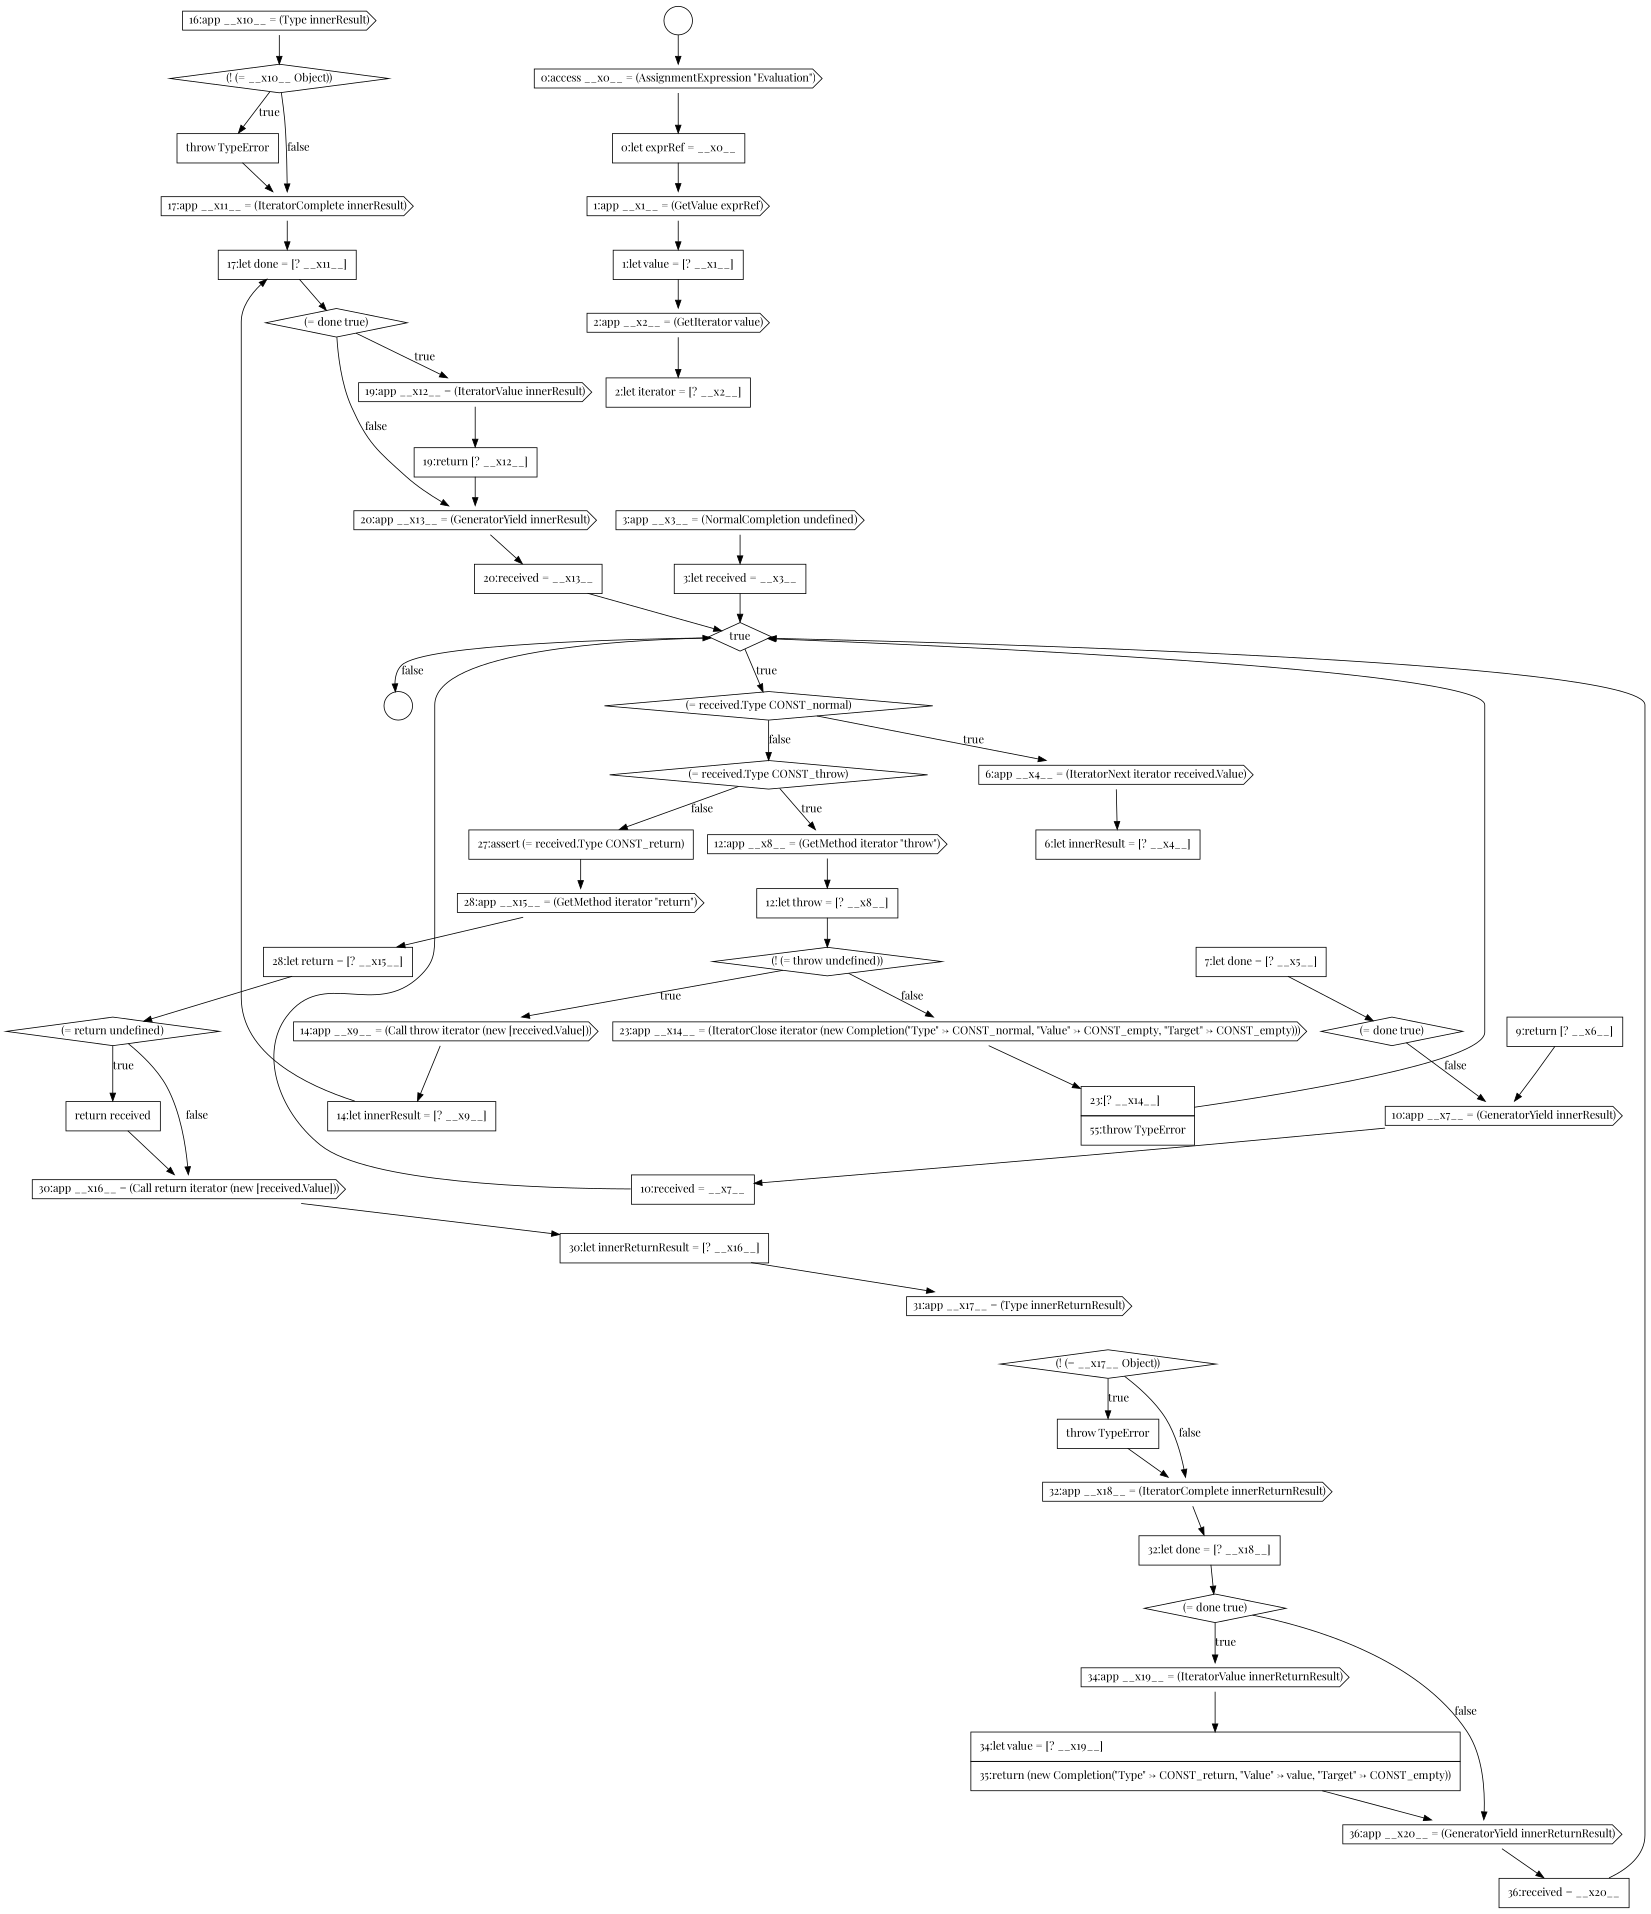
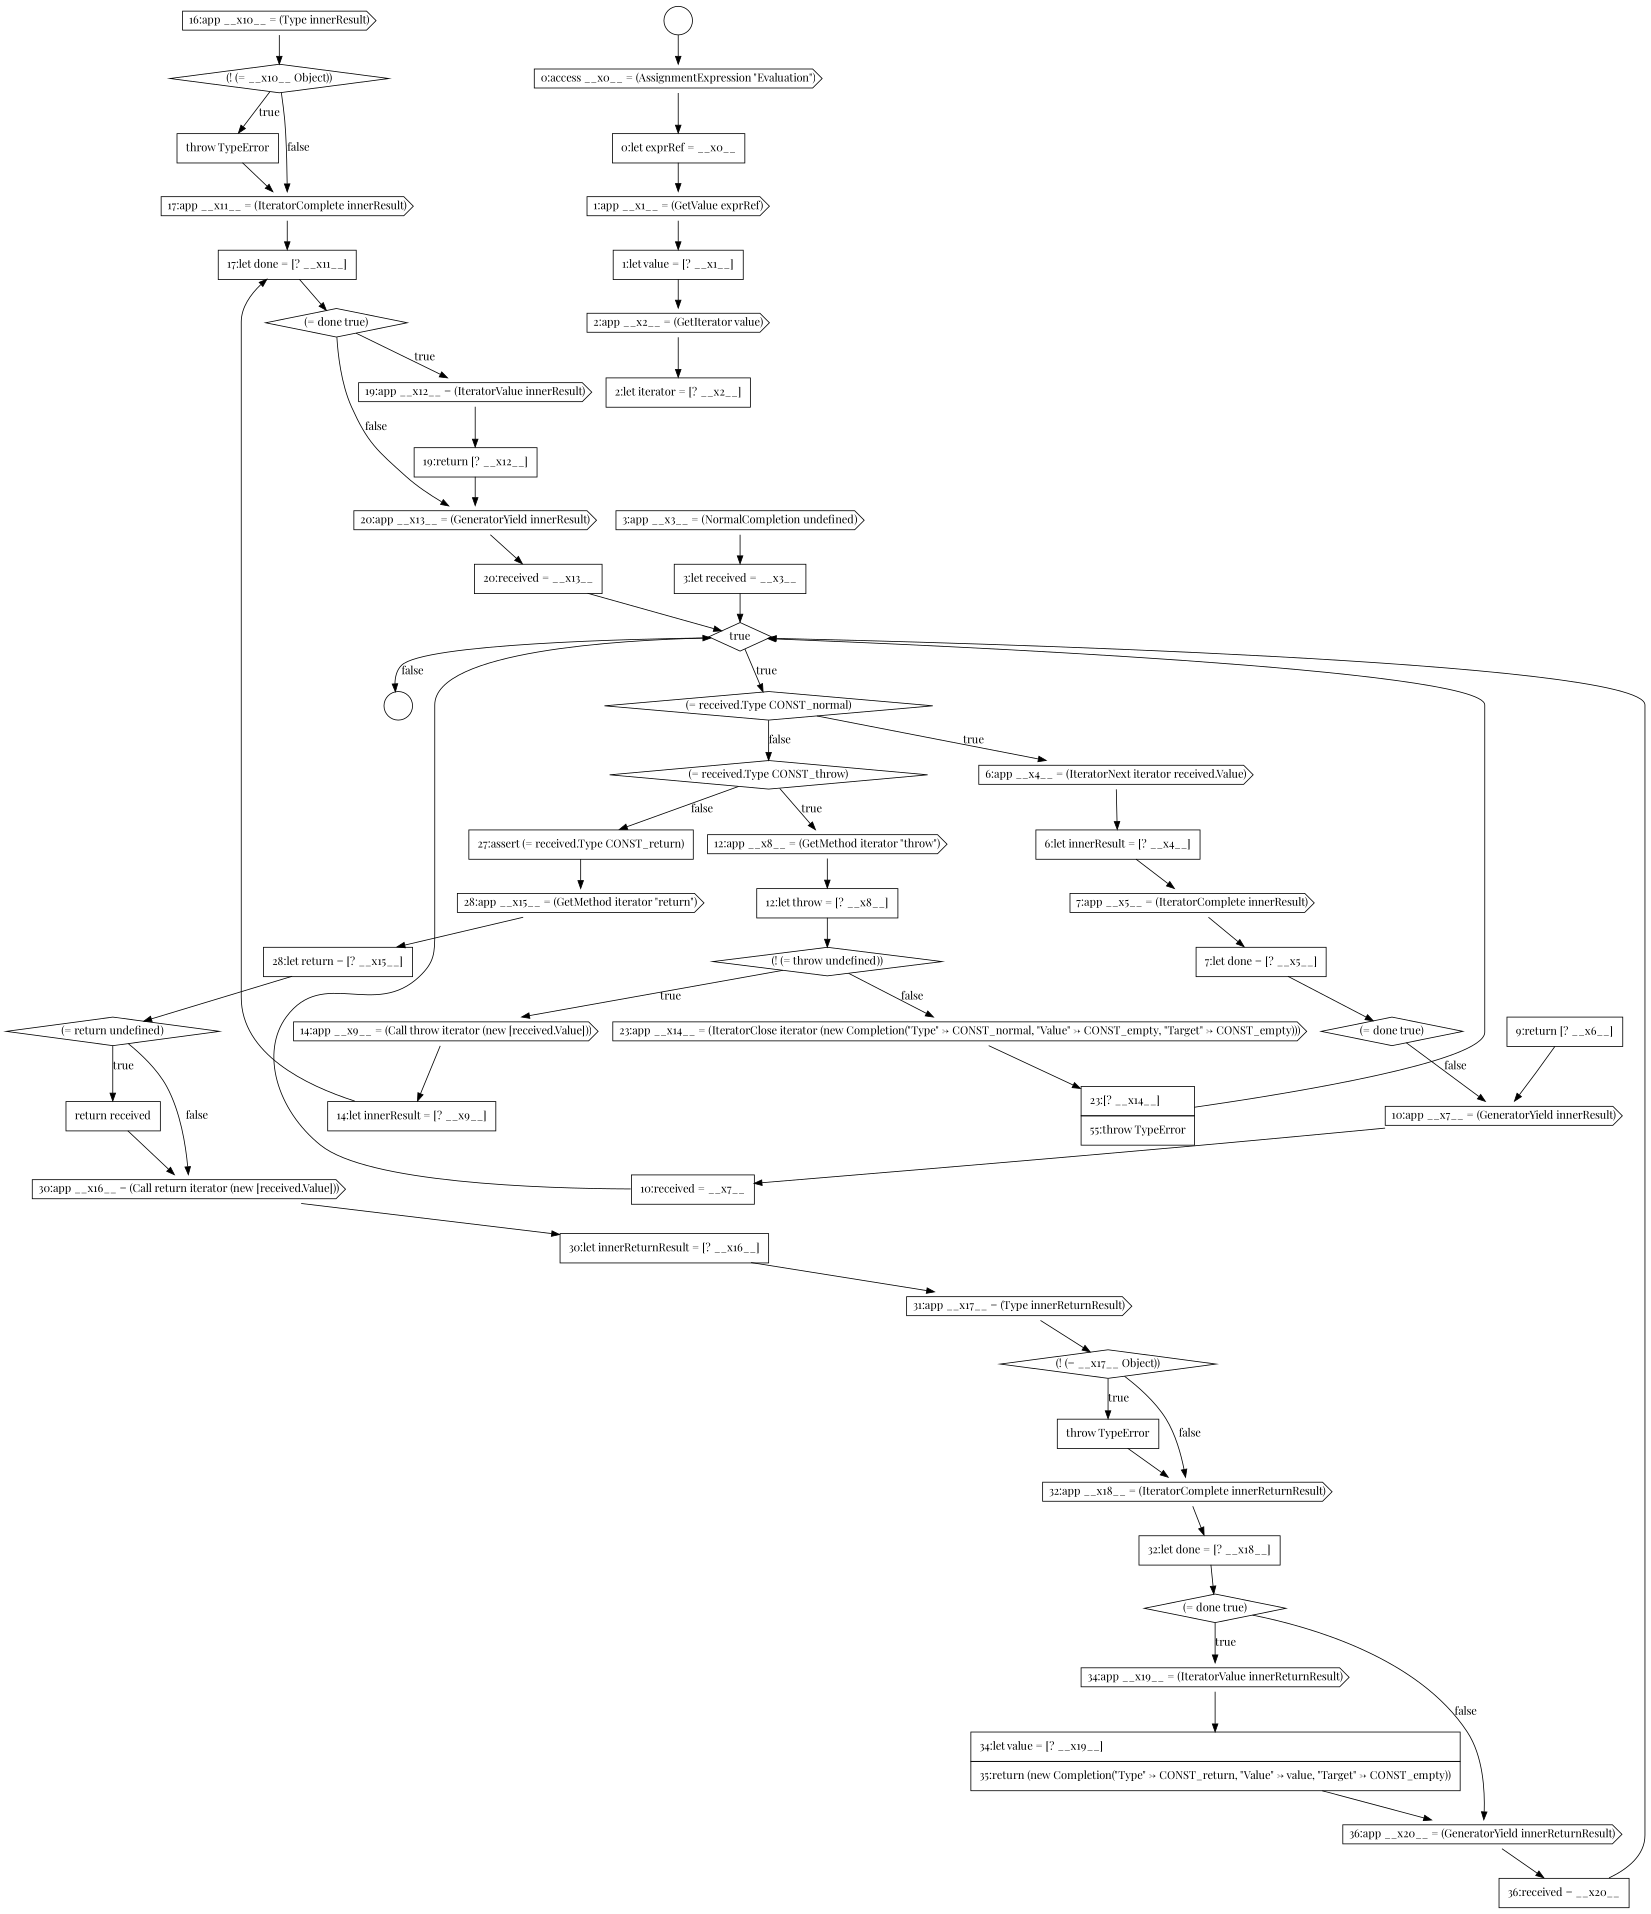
none -> (1192, 903)
none -> (1062, 1334)
